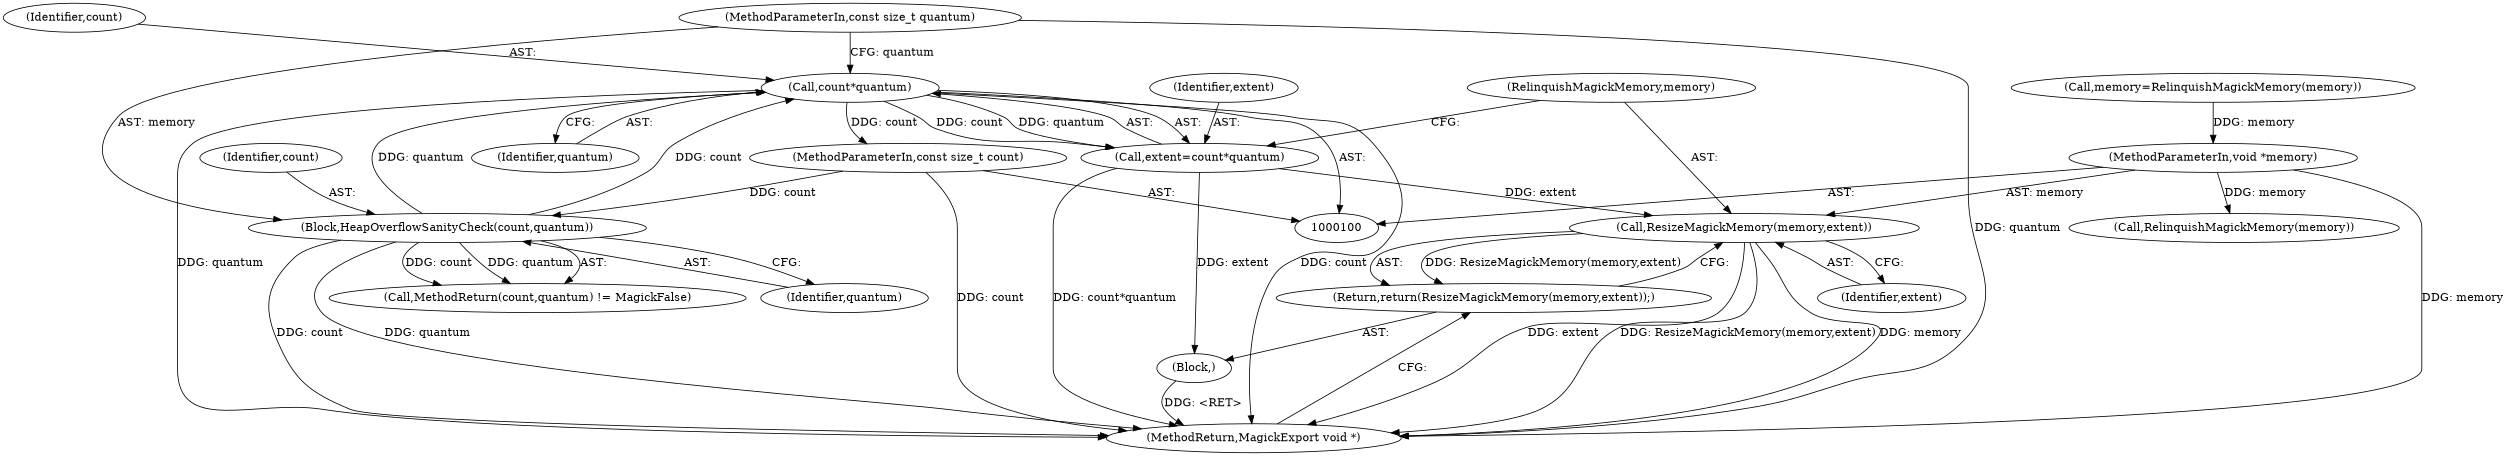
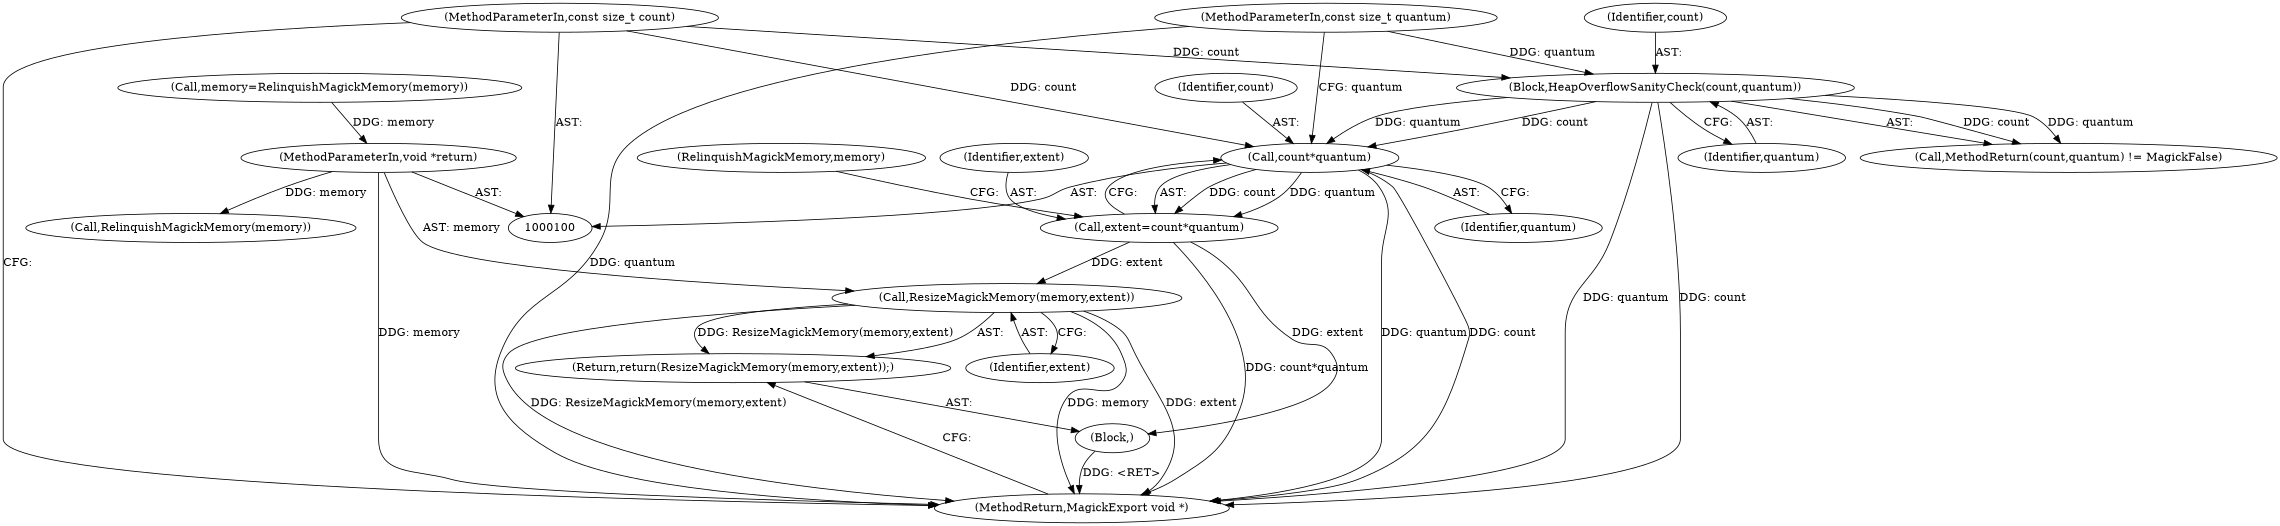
(157, 123) -> (1553, 53)
(848, 123) -> (936, 88)
(1142, 123) -> (1125, 193)
(1675, 155) -> none
(2213, 158) -> (379, 158)
(1670, 273) -> none
(991, 298) -> (20, 263)
